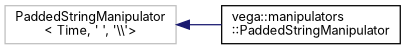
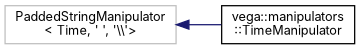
(311, 25) -> (288, 25)
